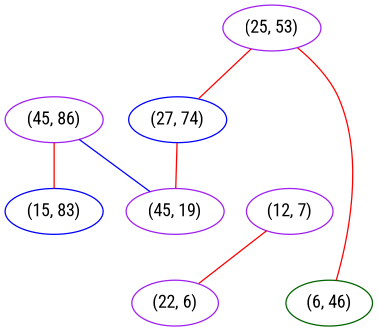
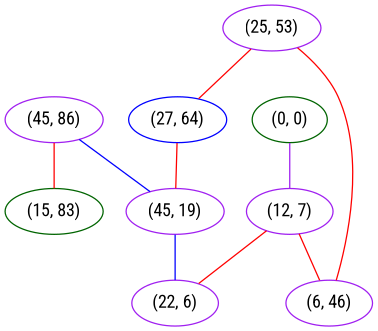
(178, 120) -> (178, 120)
none -> (290, 120)
(54, 211) -> (54, 211)
none -> (175, 257)
none -> (309, 257)
(329, 303) -> (329, 303)
